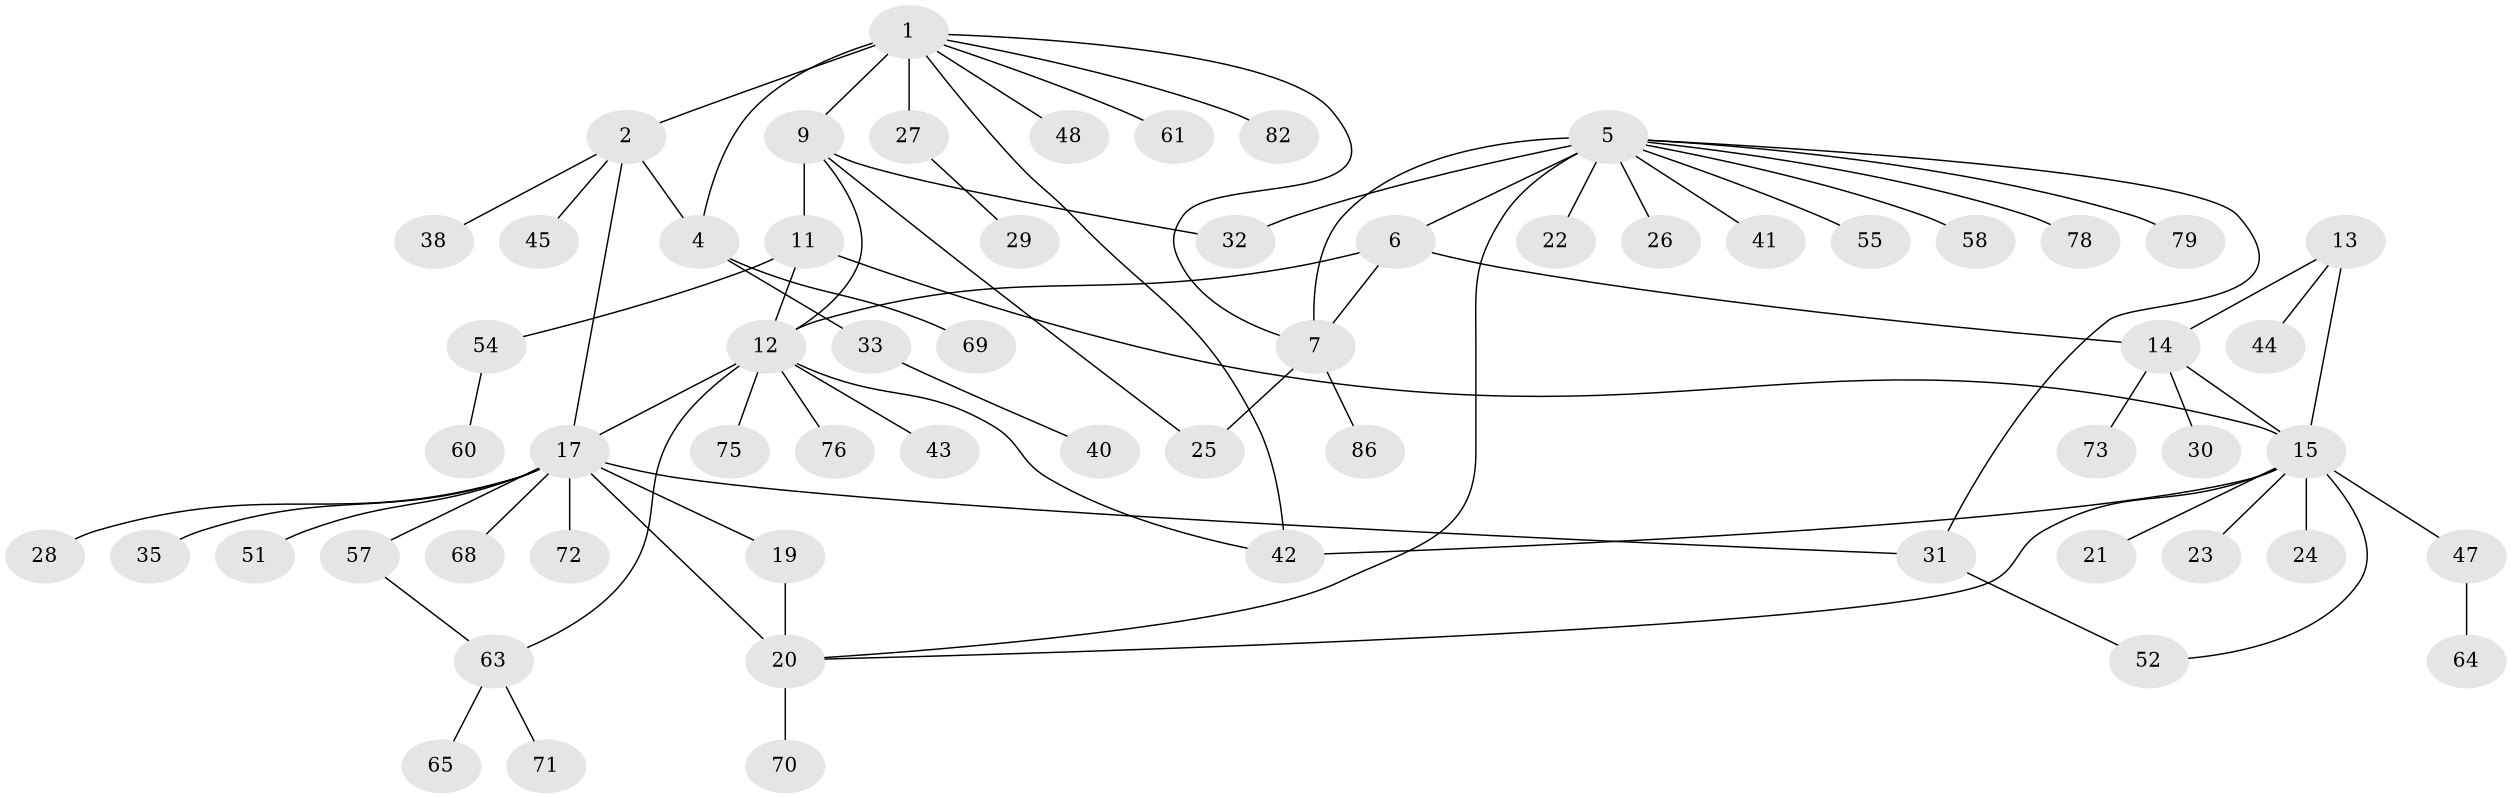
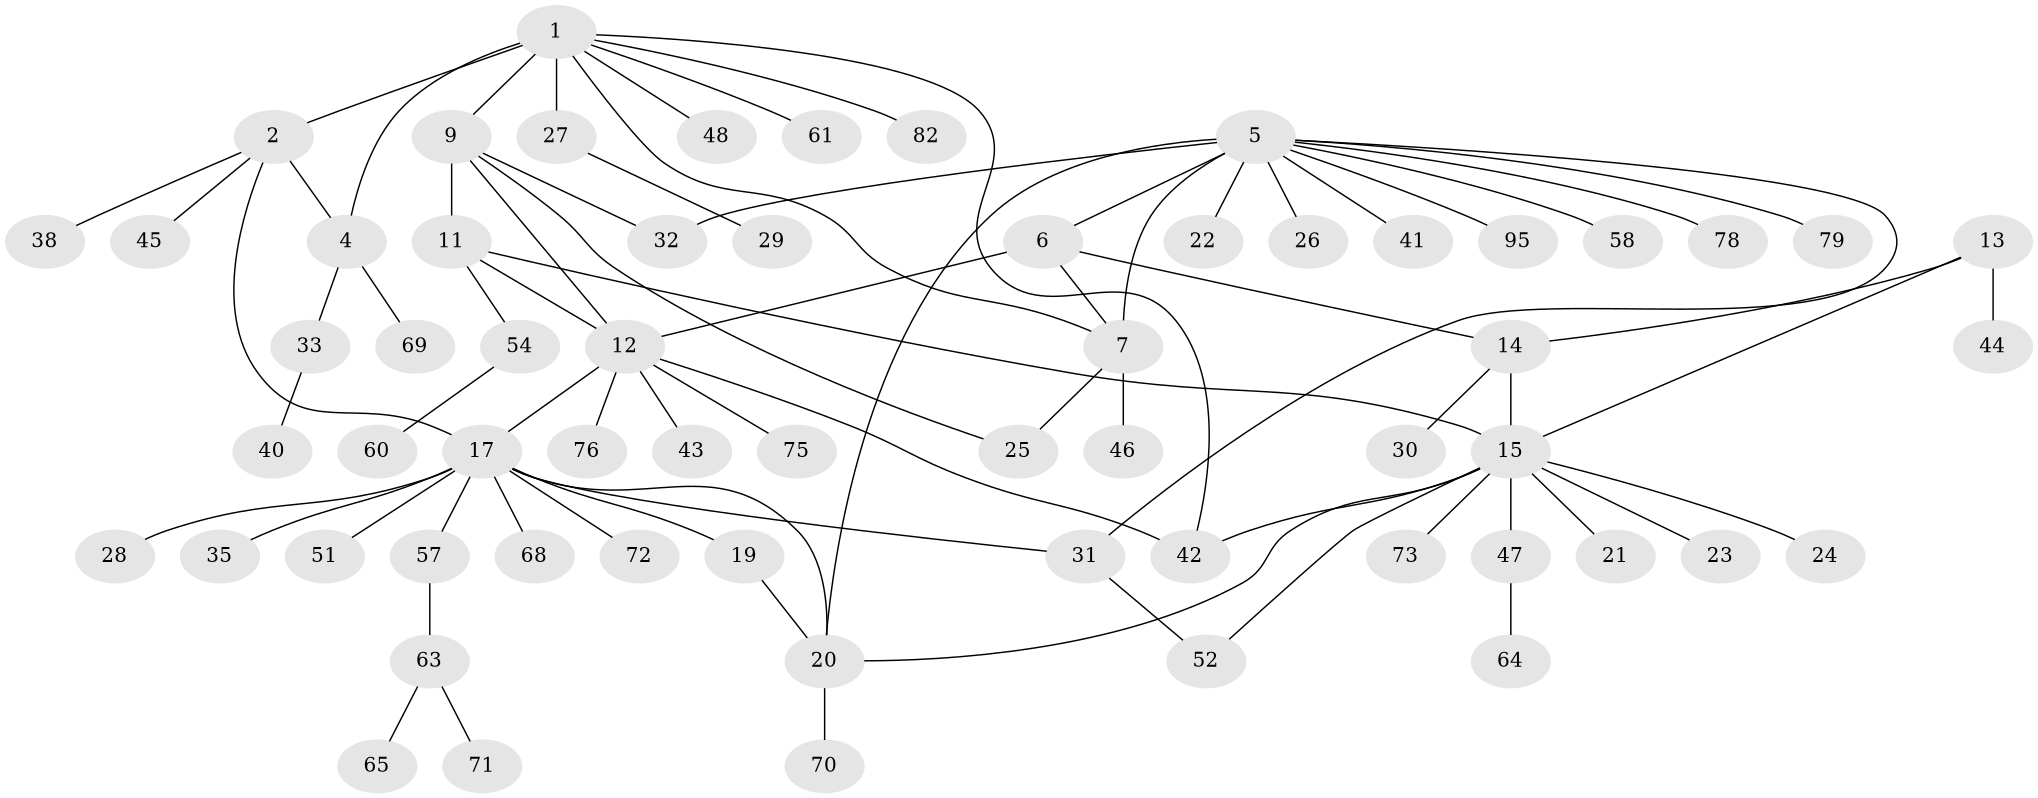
(1871, 242) -> (1518, 242)
(2134, 391) -> (1459, 504)
(1365, 452) -> (1123, 452)
(651, 510) -> none
